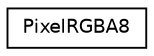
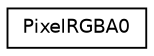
(77, 28) -> (77, 28)
